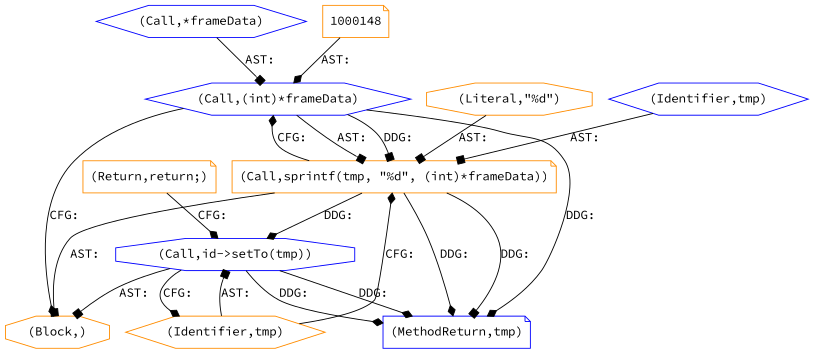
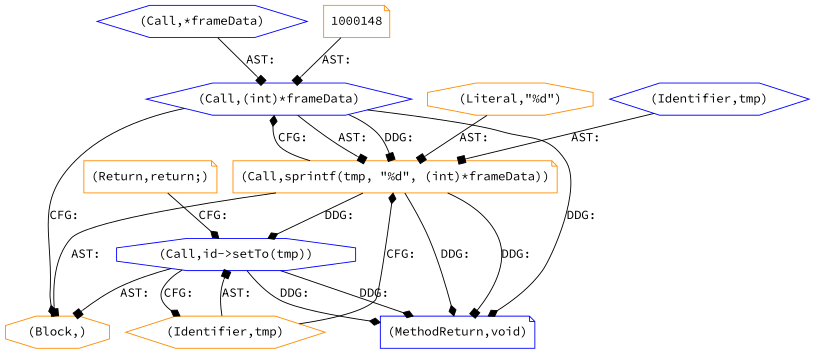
(321, 57) -> (321, 57)
(457, 332) -> (458, 332)
